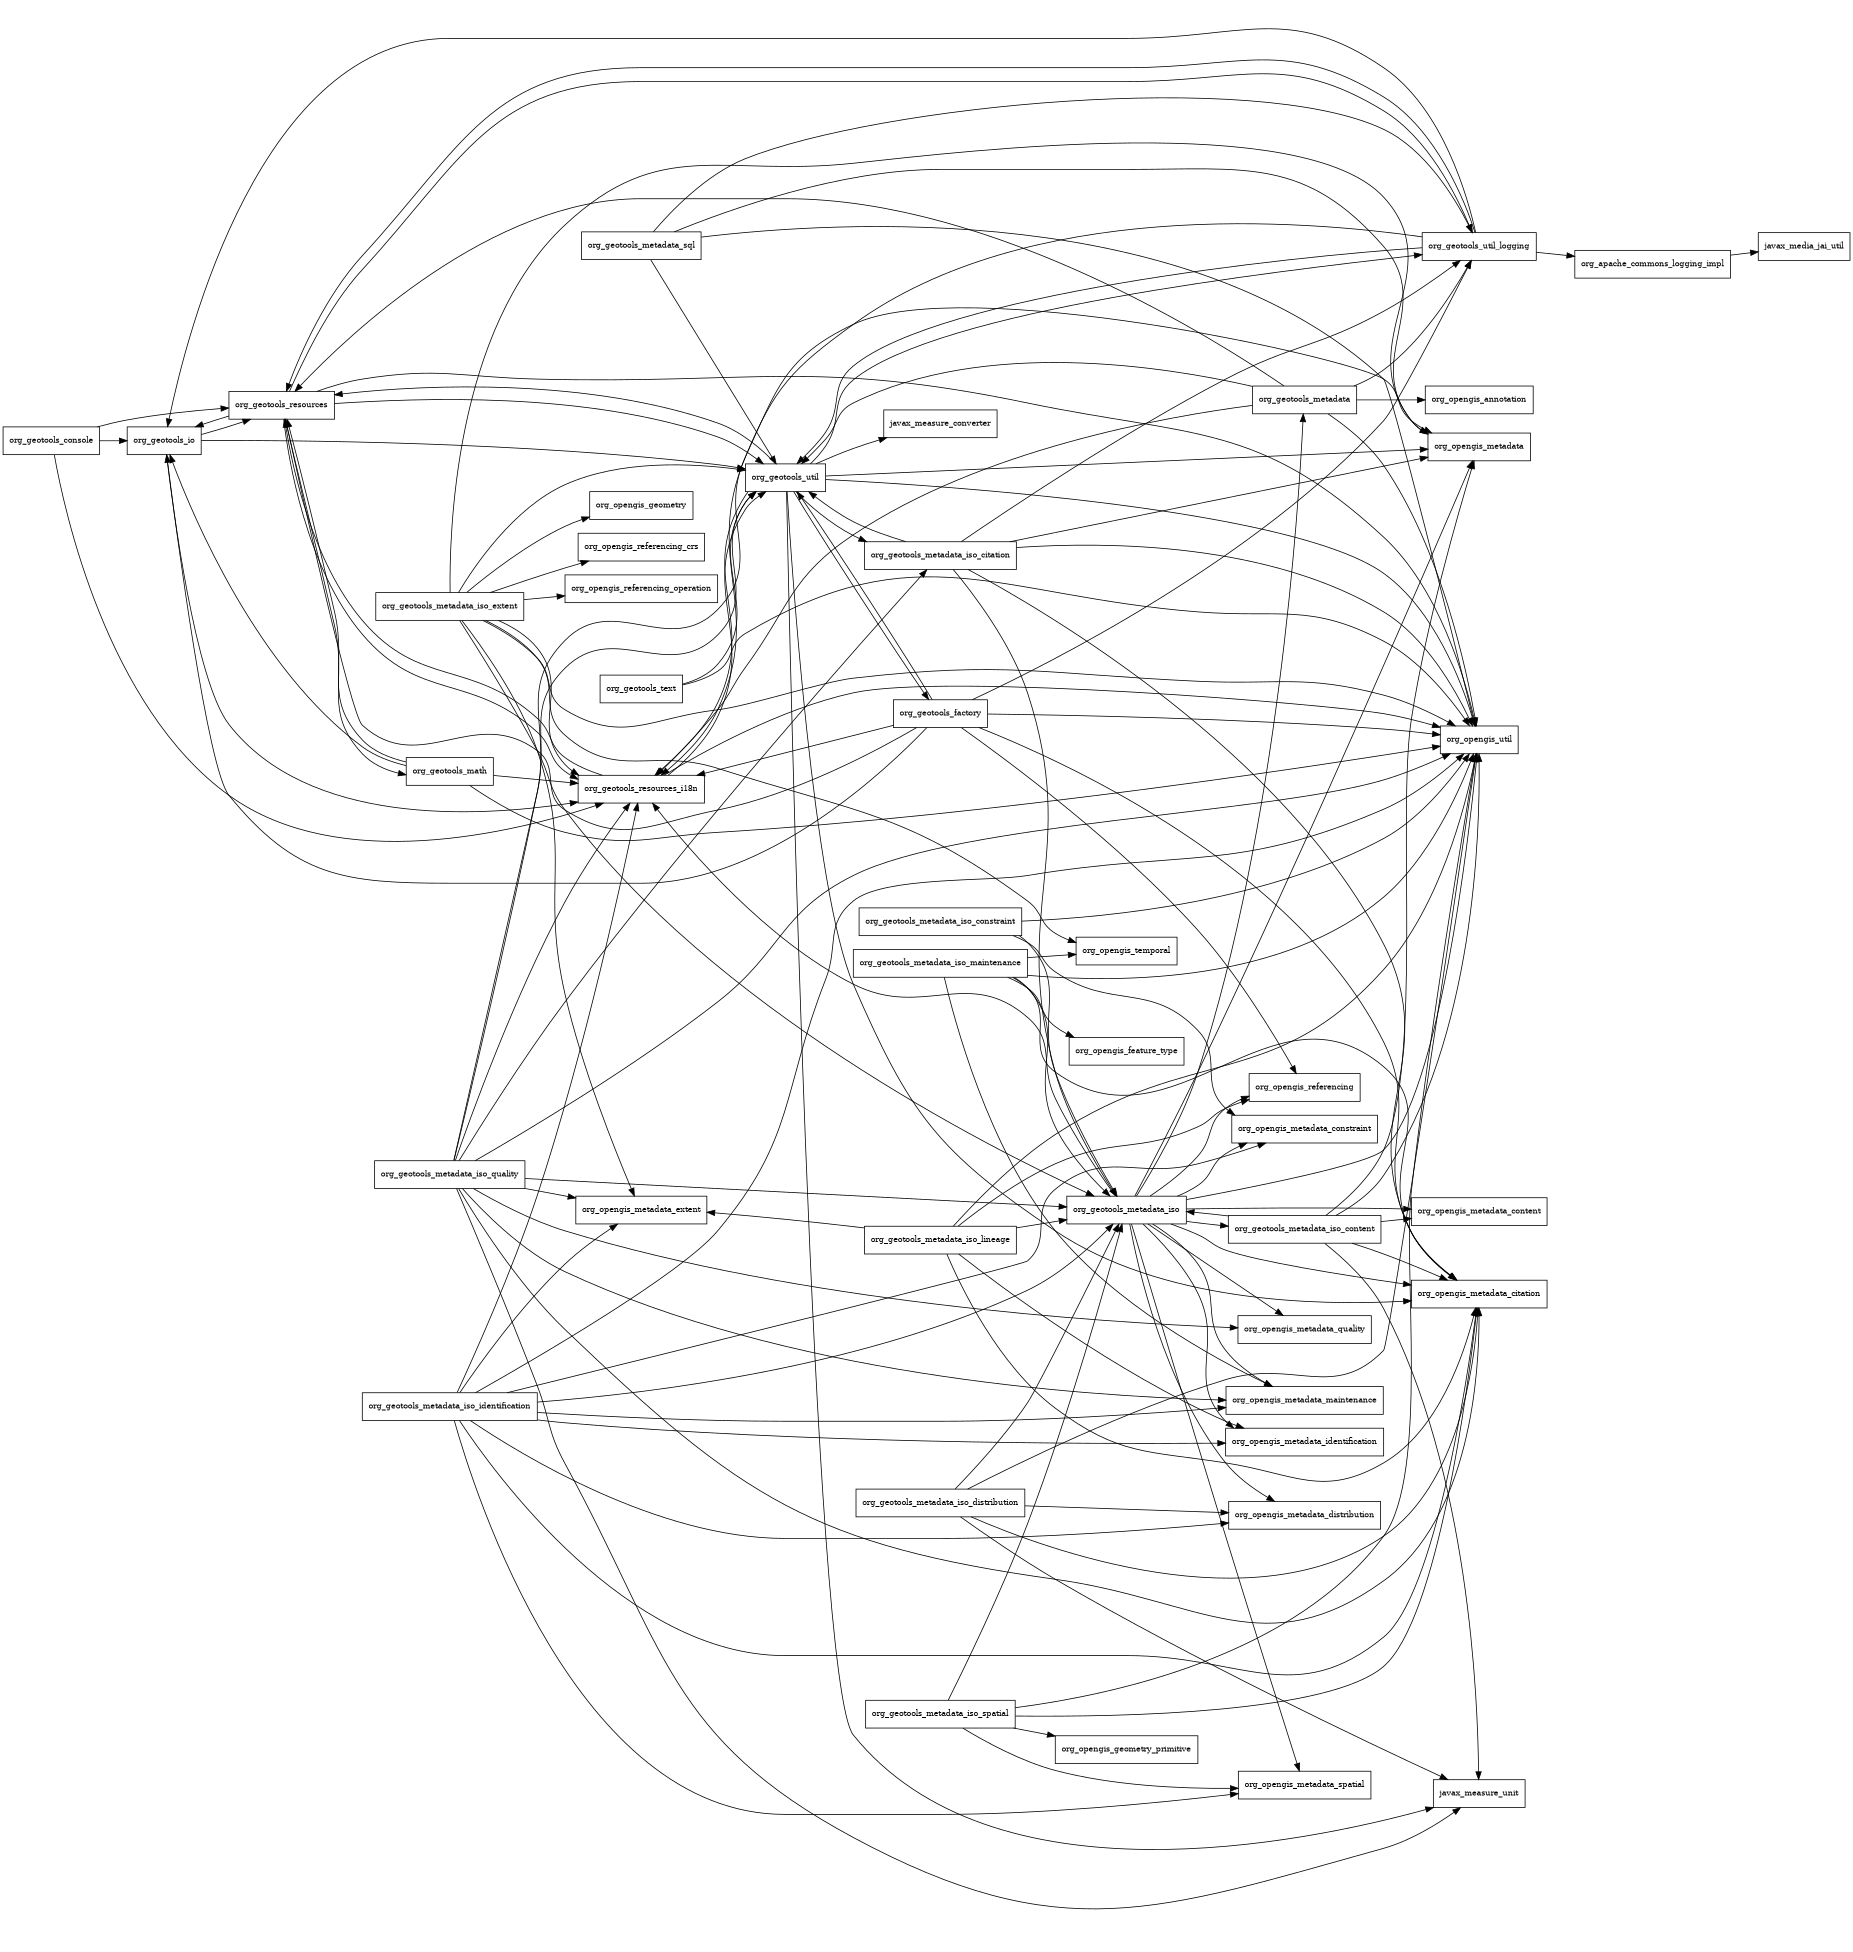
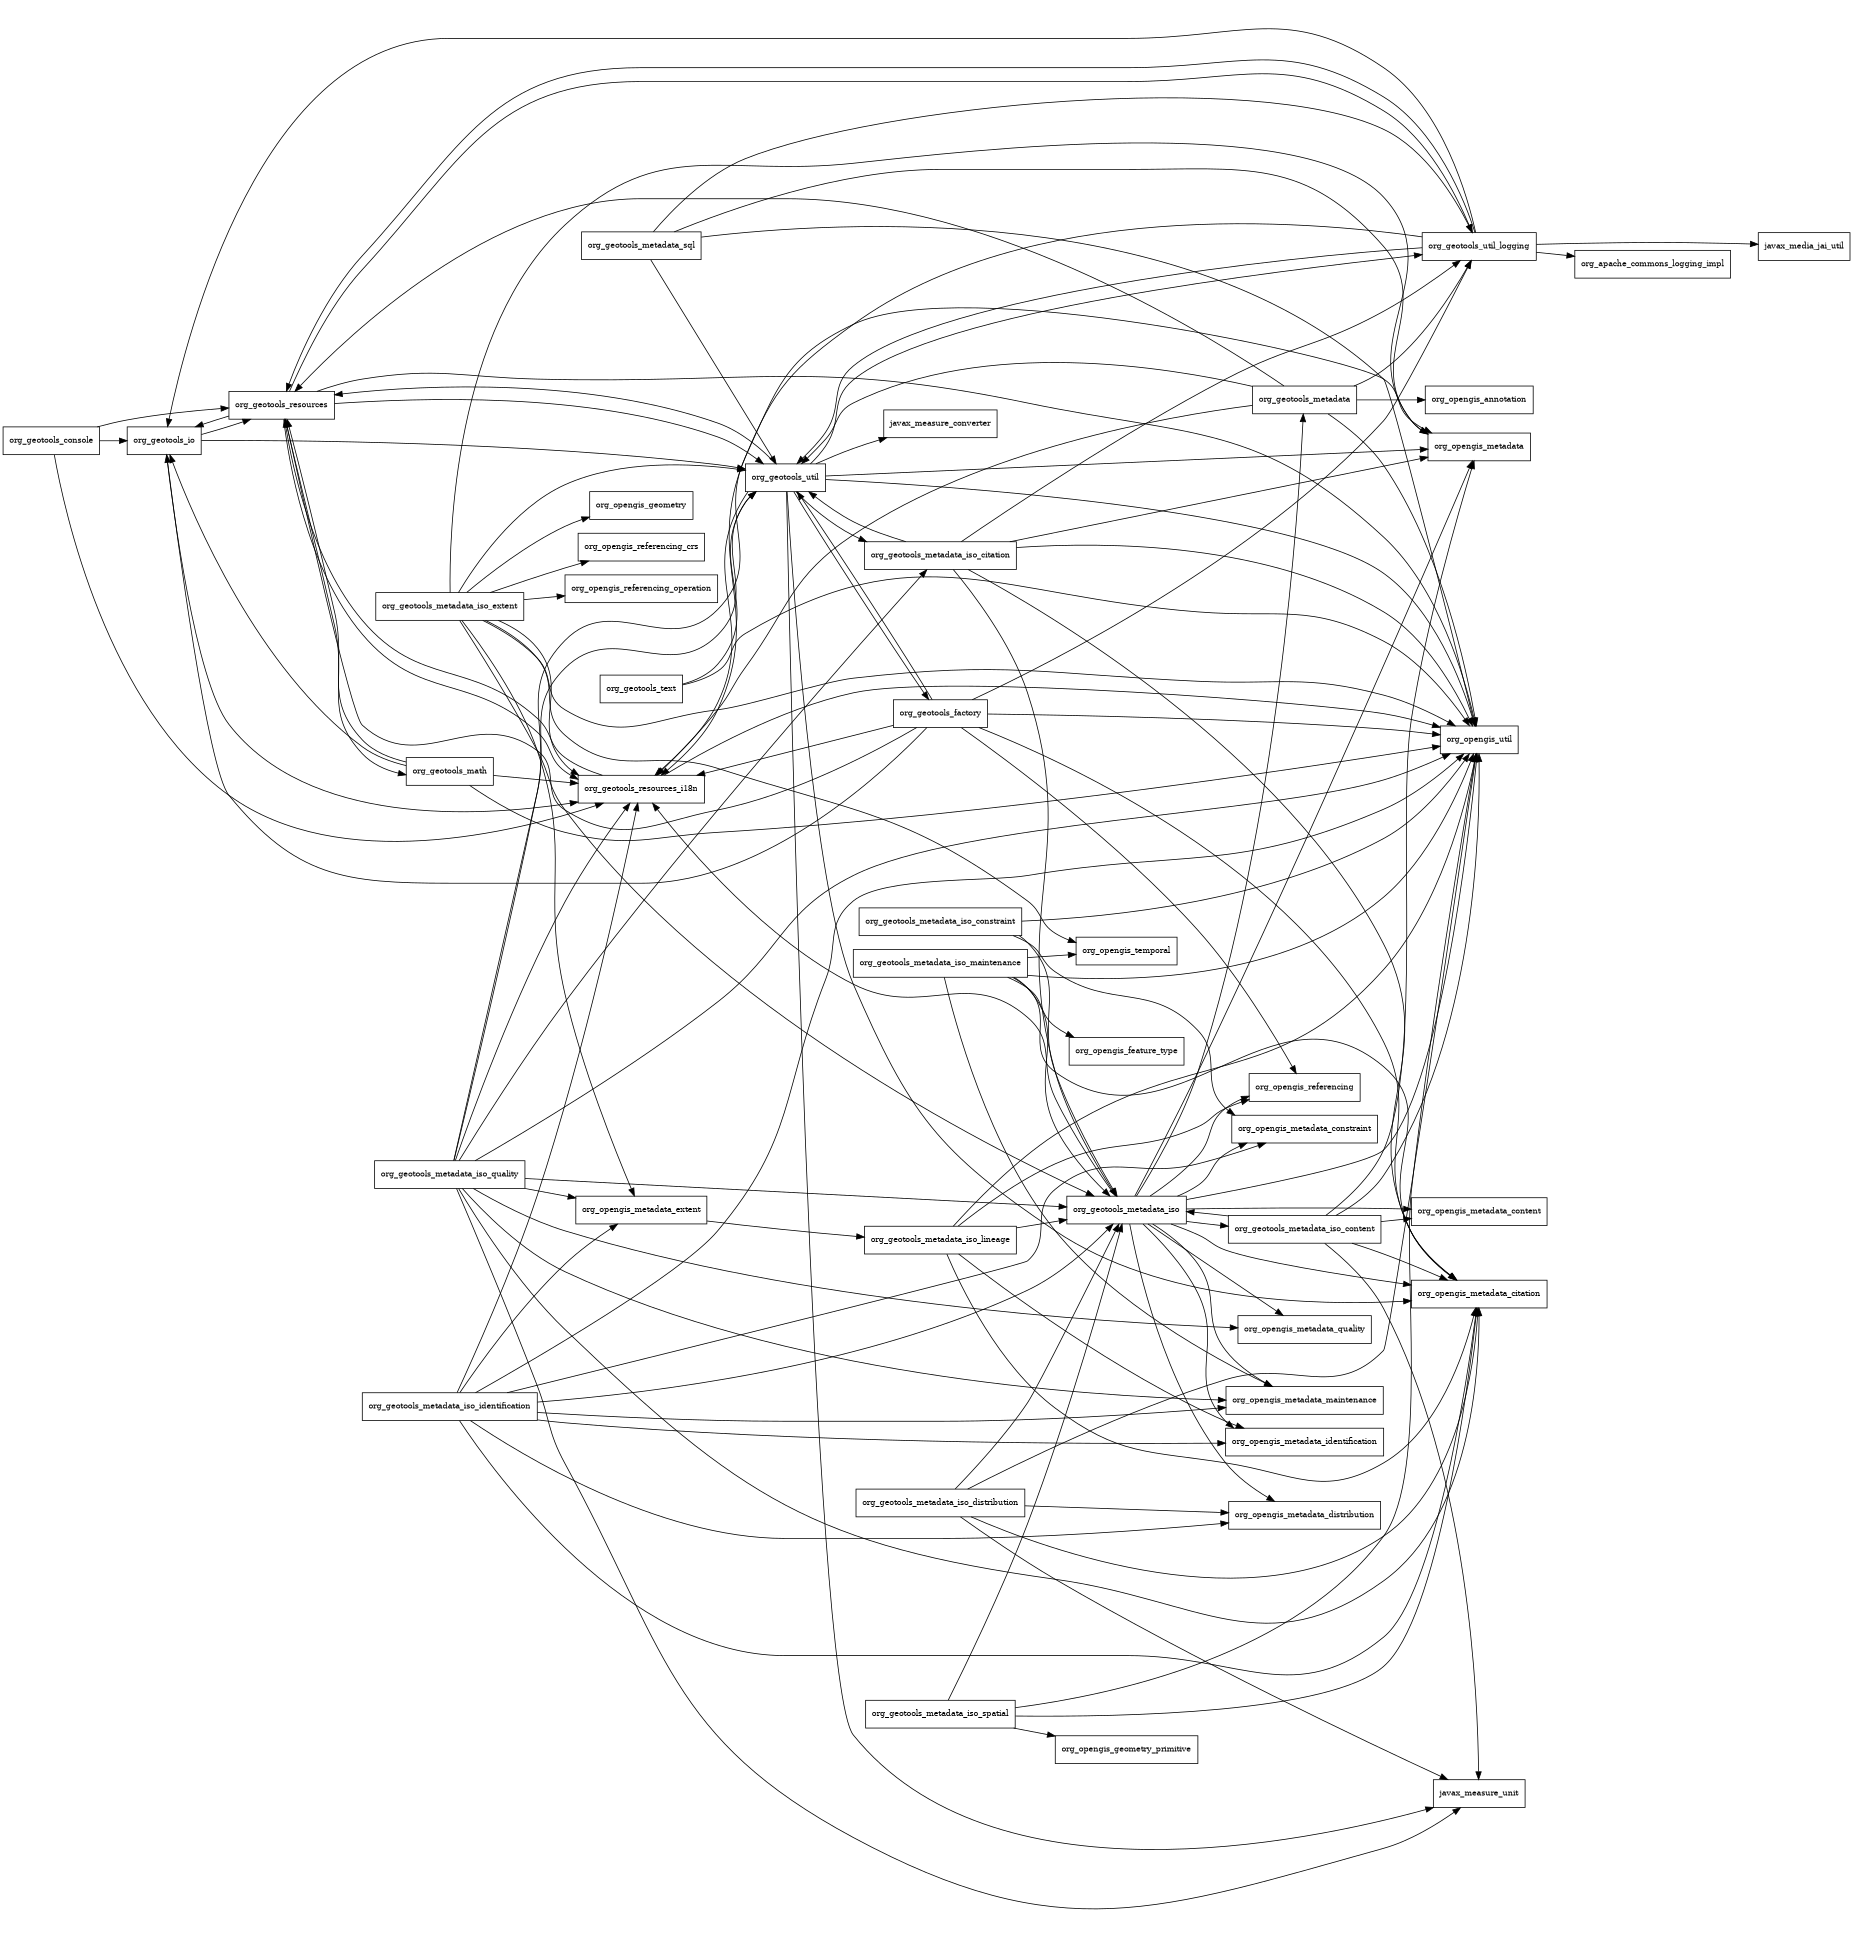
(1741, 254) -> (1643, 242)
(731, 641) -> none
(790, 1220) -> (782, 1229)
(1305, 1785) -> none
